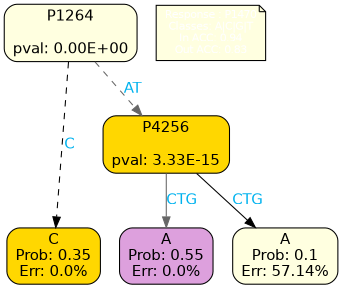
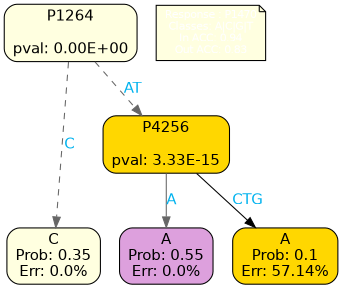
(63, 139) -> (63, 139)
(182, 200) -> (172, 200)
(54, 256) -> (54, 256)
(285, 256) -> (285, 256)
